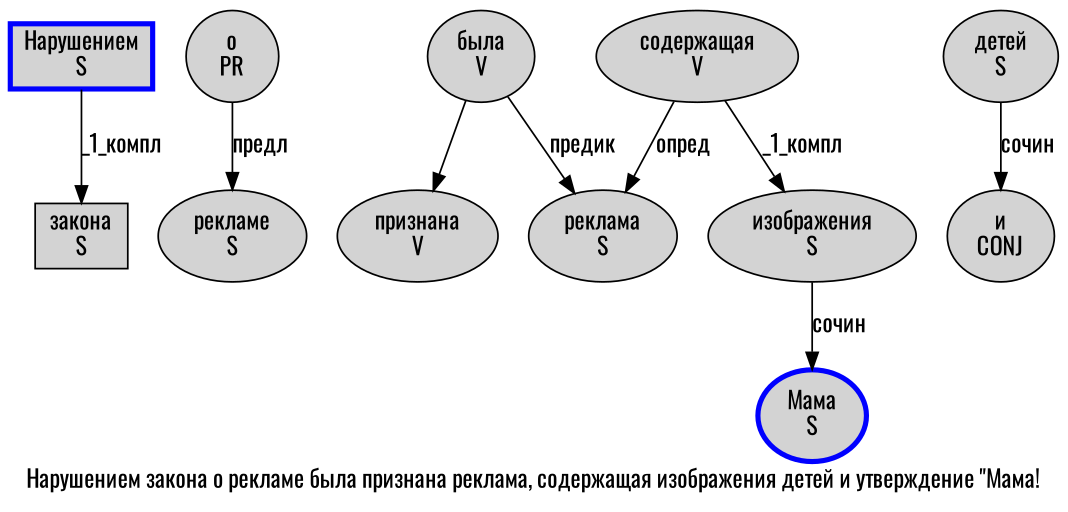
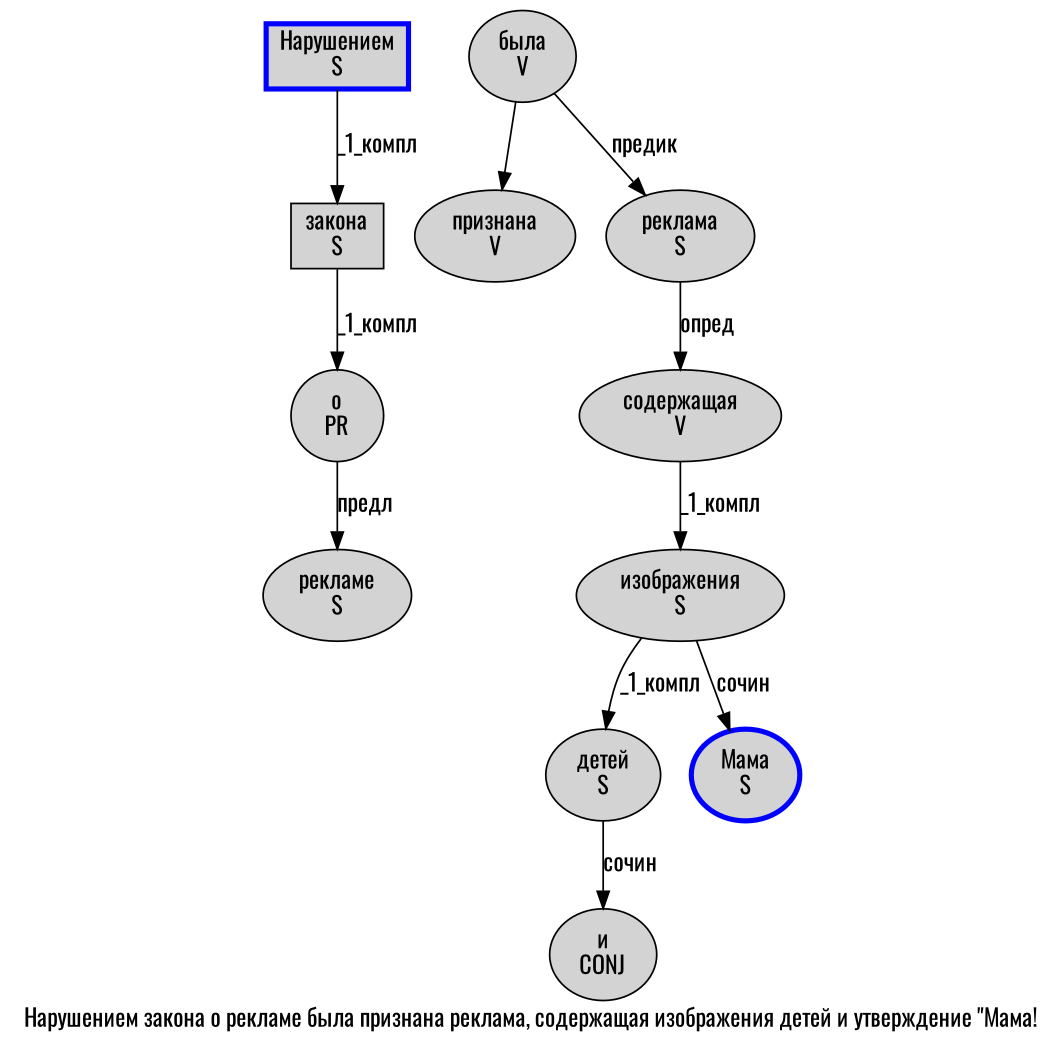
(654, 139) -> (680, 317)
none -> (337, 311)
none -> (620, 673)
